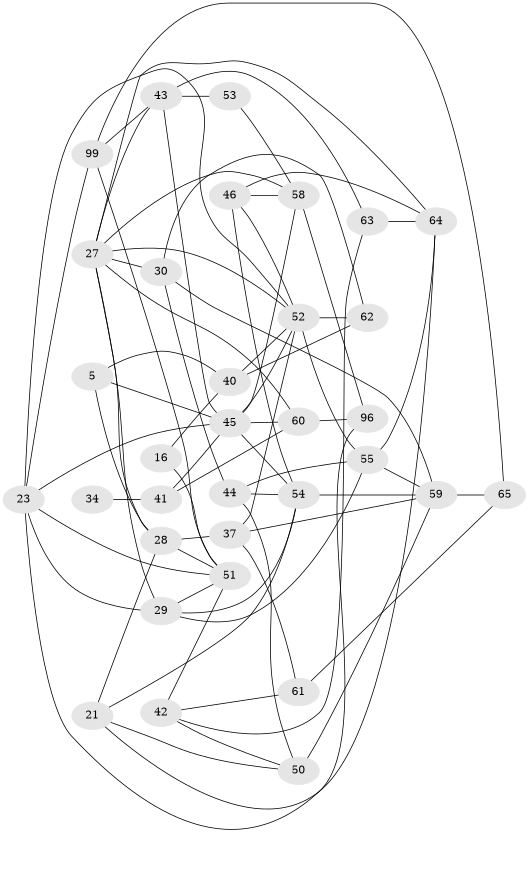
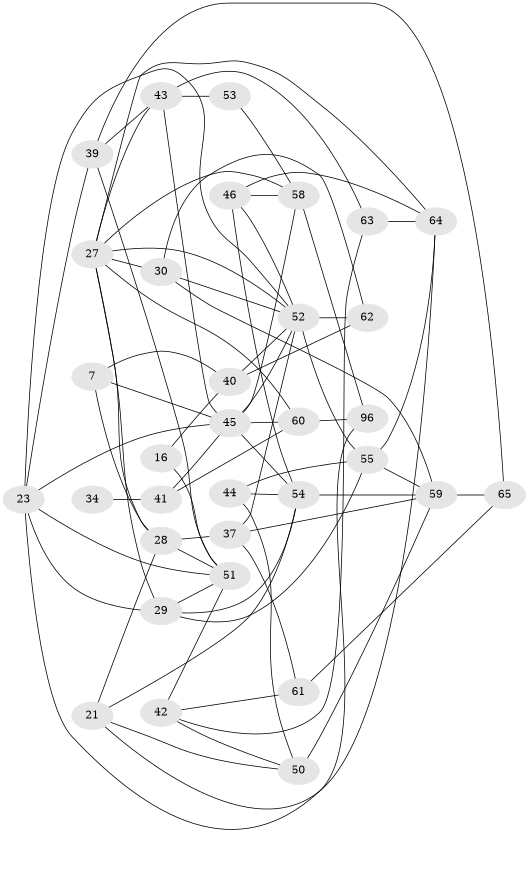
(92, 154) -> (92, 154)
(92, 377) -> (92, 377)
(191, 384) -> (230, 295)
